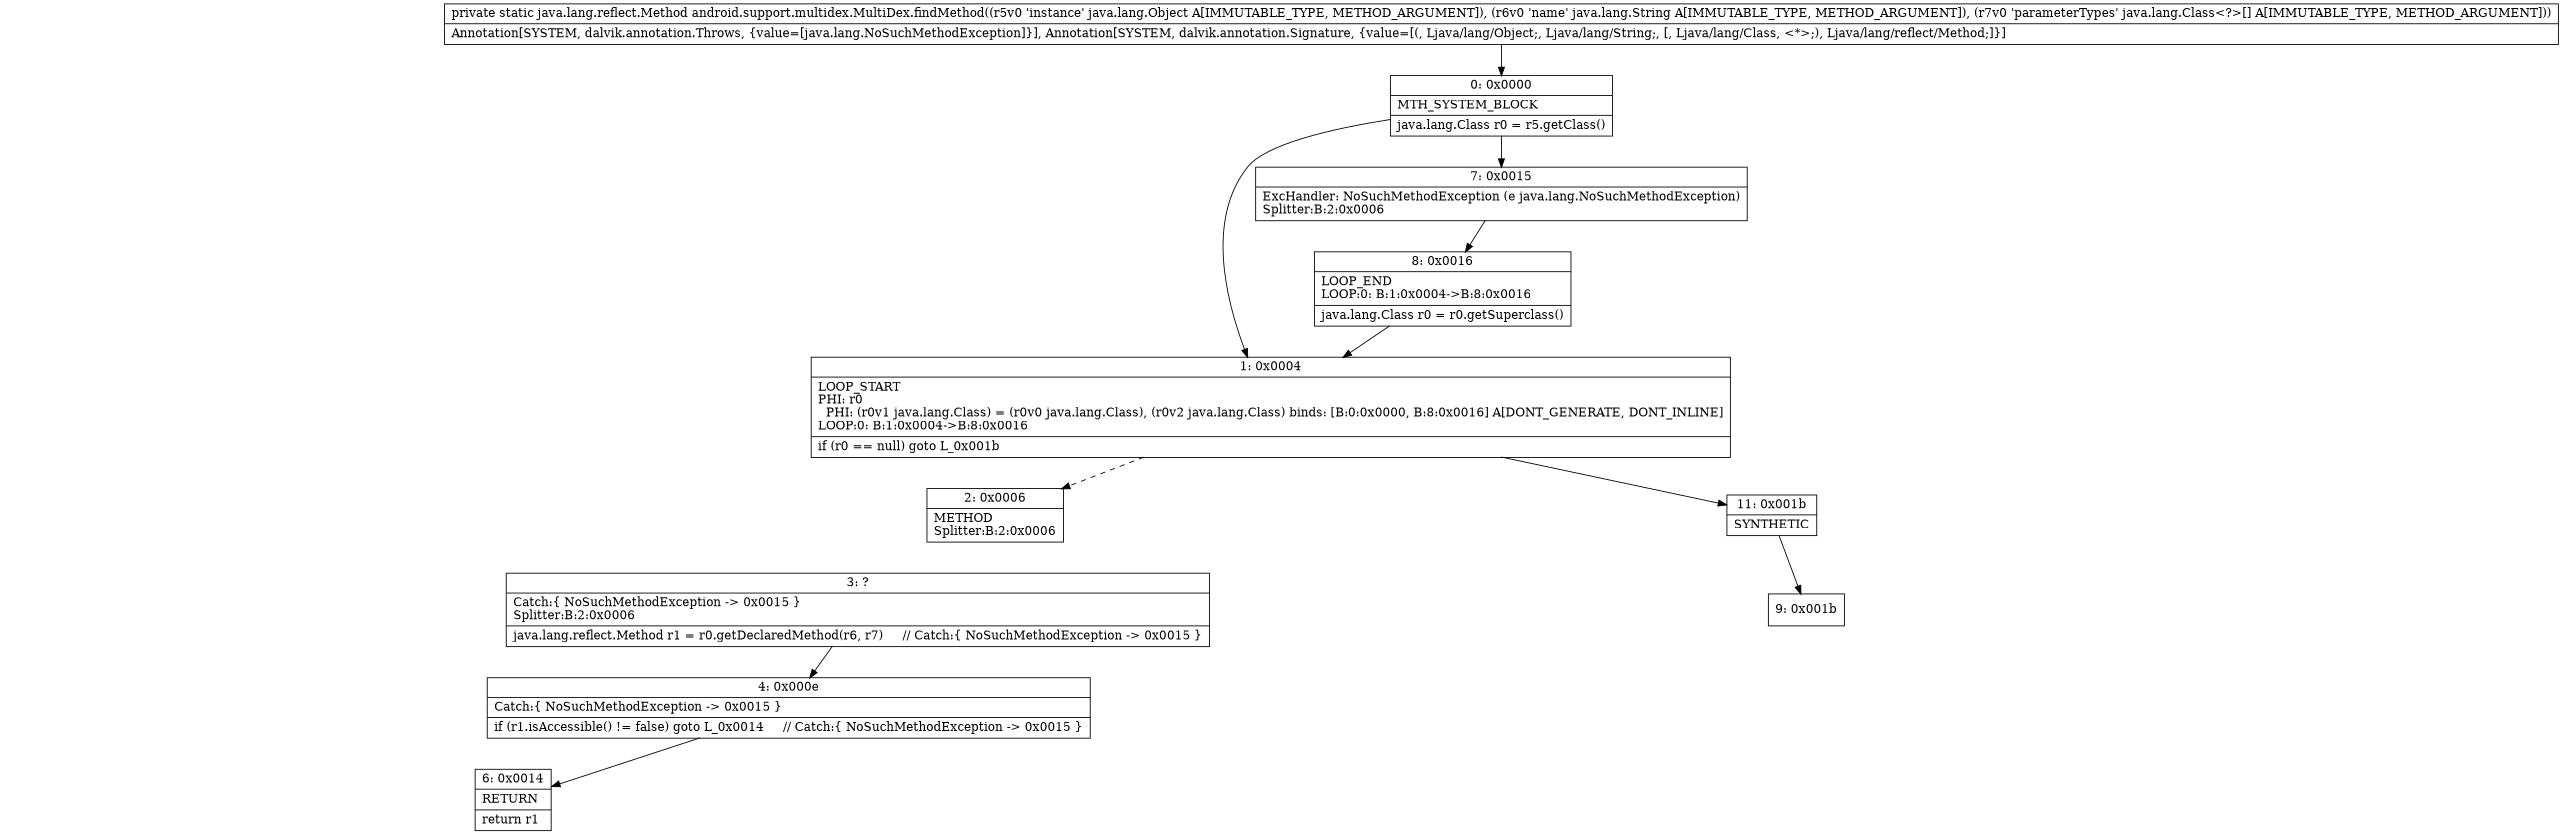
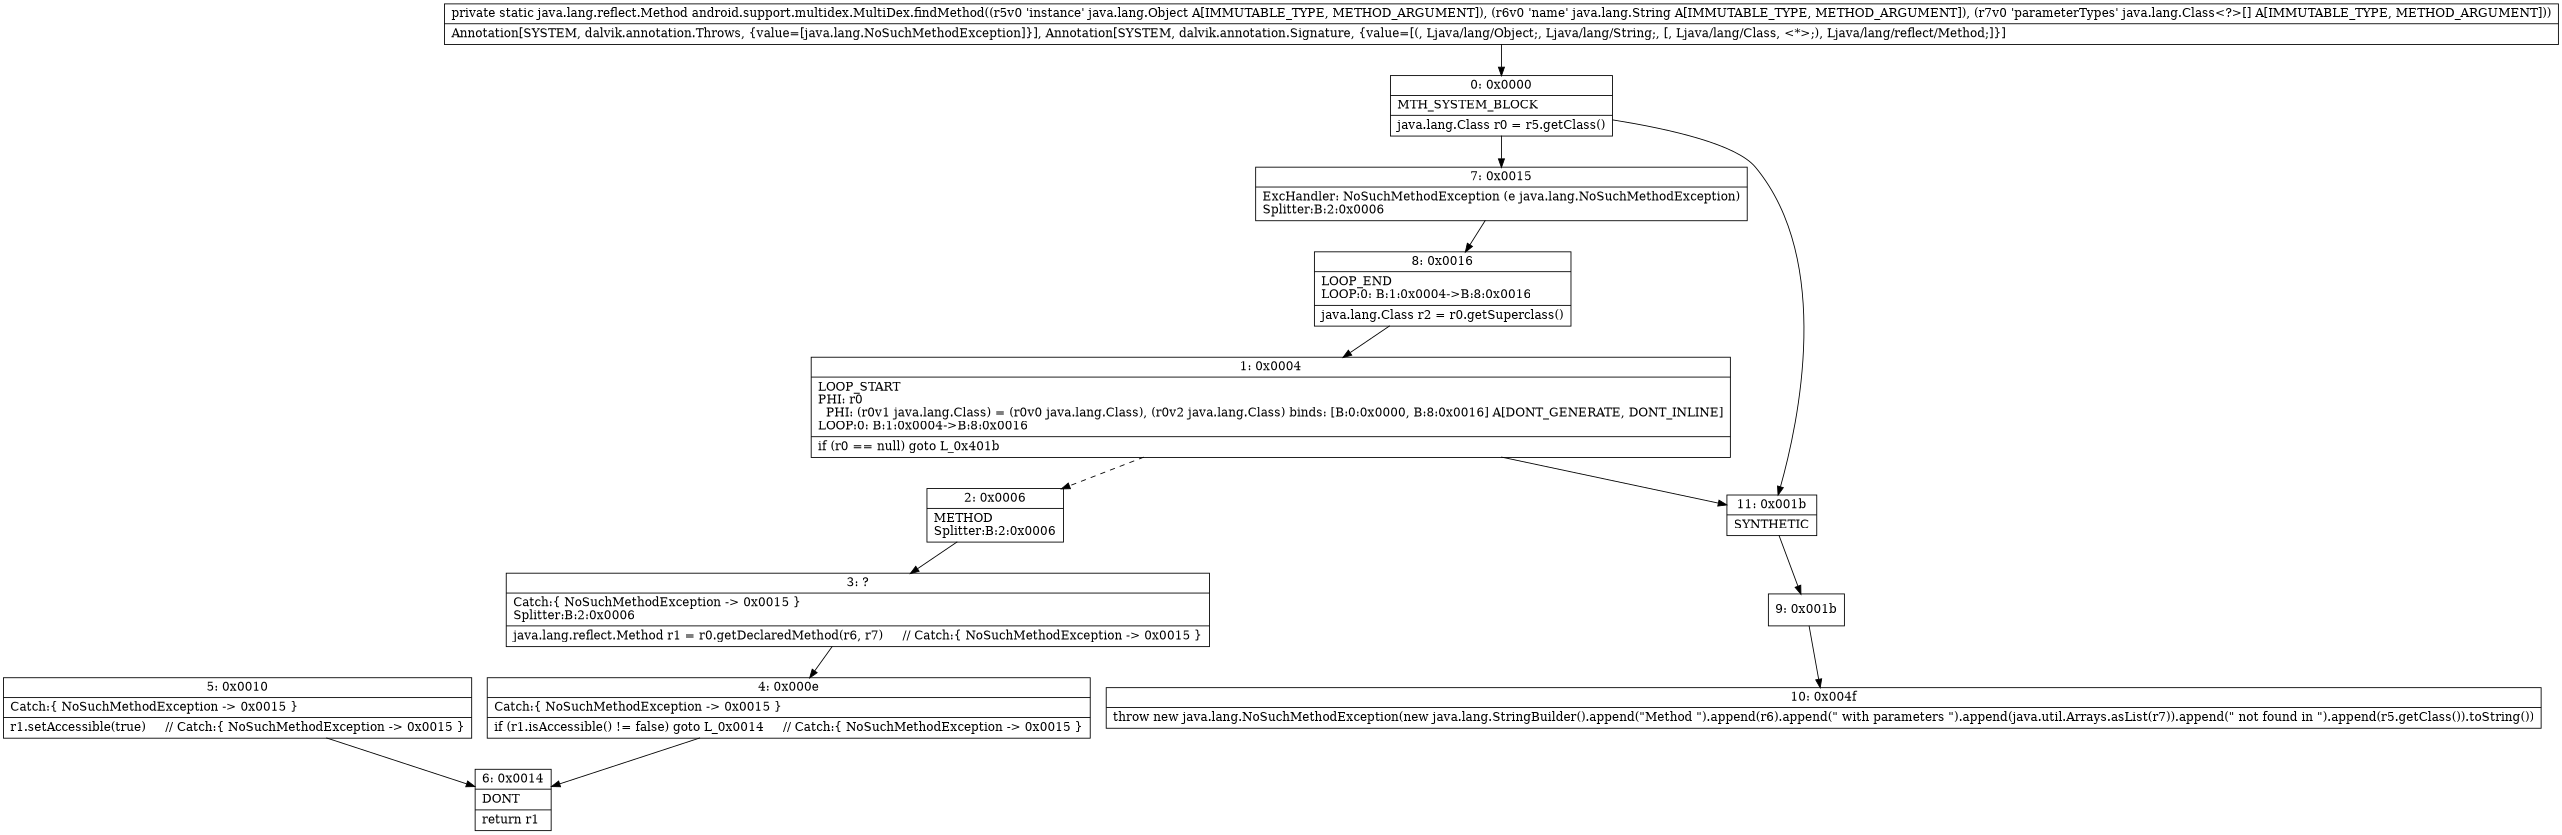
(1238, 183) -> (1795, 247)
(1443, 315) -> (1443, 315)
(909, 447) -> (909, 447)
none -> (937, 555)
none -> (238, 708)
none -> (1824, 708)
(510, 799) -> (501, 799)
